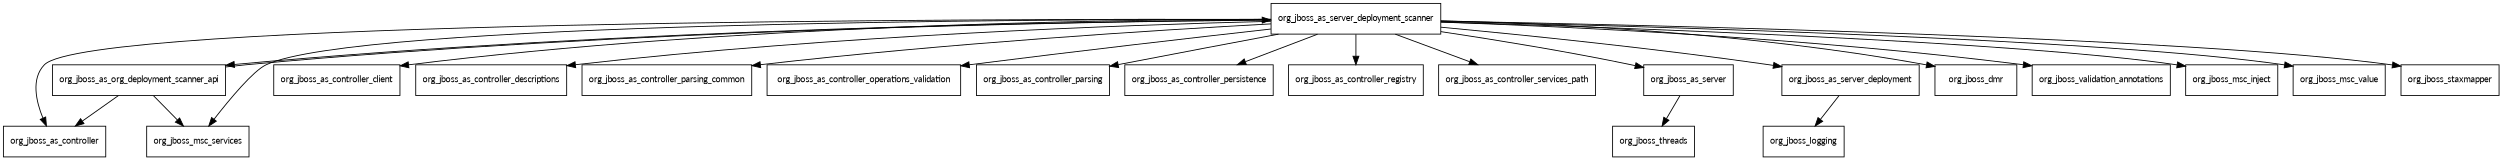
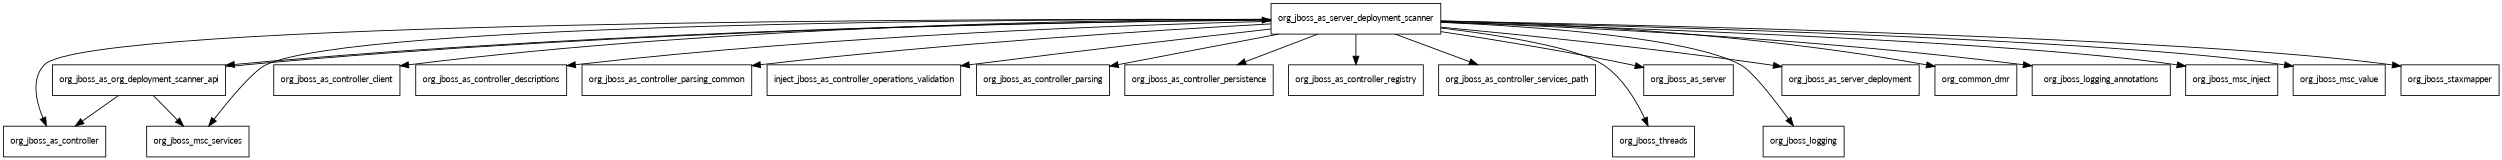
(864, 80) -> (864, 80)
(1976, 80) -> (1976, 80)
(2101, 80) -> (2101, 80)
(1673, 107) -> (1606, 67)
(1830, 108) -> (1628, 38)
